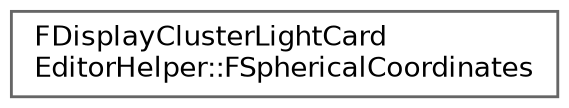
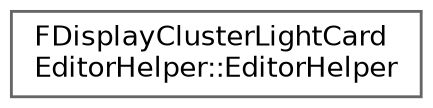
(285, 54) -> (216, 54)
